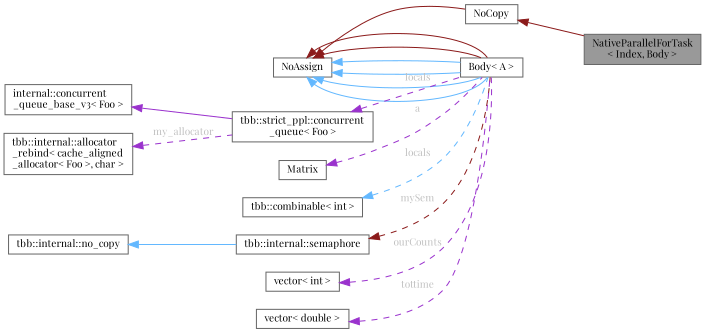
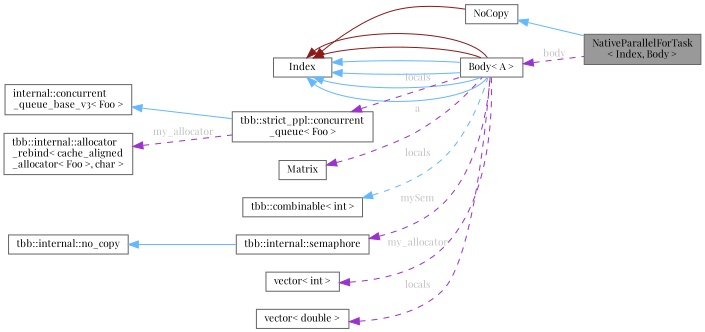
(556, 29) -> (556, 29)
none -> (559, 59)
(303, 68) -> (303, 68)
(187, 113) -> (187, 113)
(462, 178) -> (462, 178)
(417, 243) -> (417, 243)
(417, 285) -> (417, 285)
